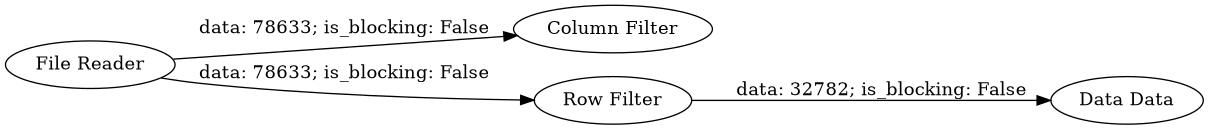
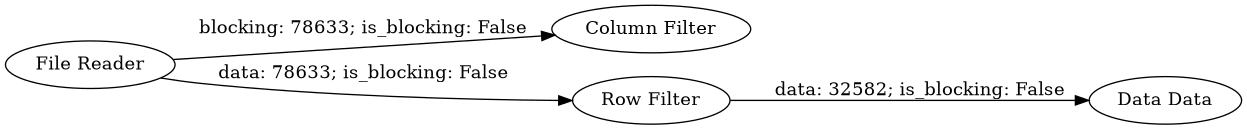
(344, 28) -> (363, 28)
(882, 90) -> (920, 90)
